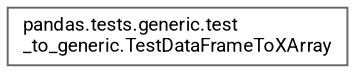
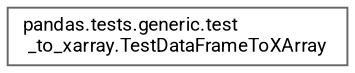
(178, 36) -> (178, 36)
